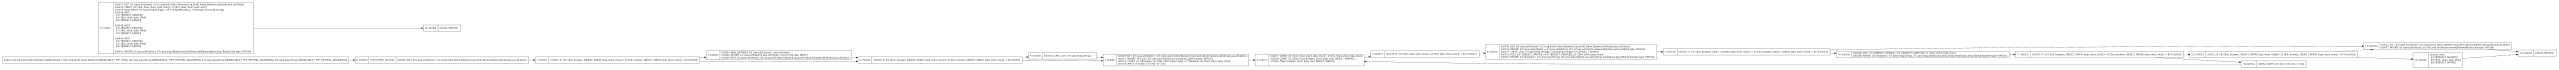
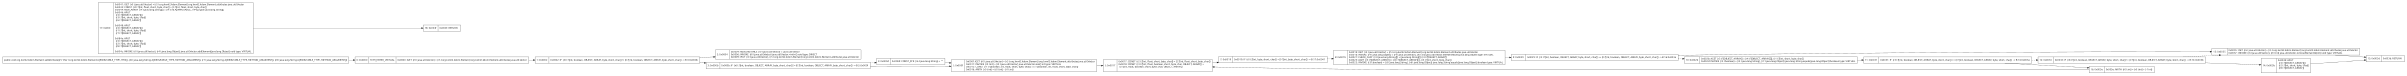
(854, 57) -> none
